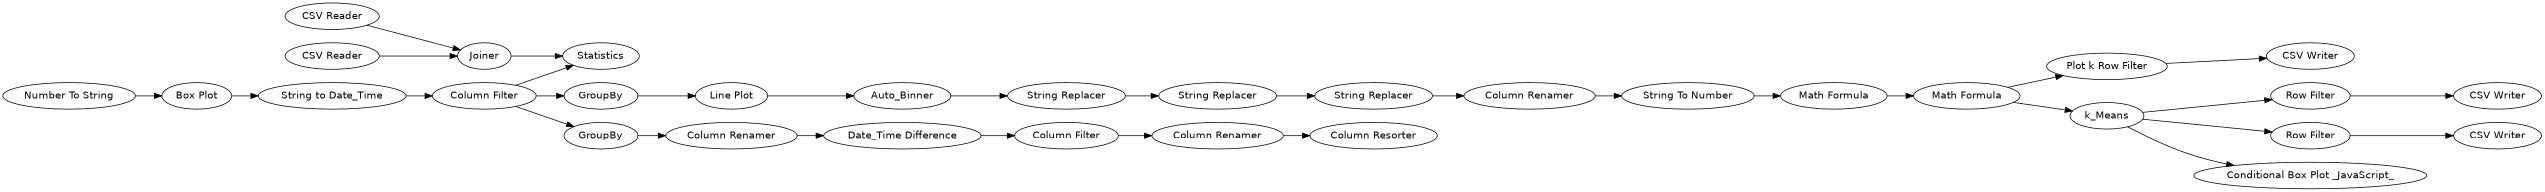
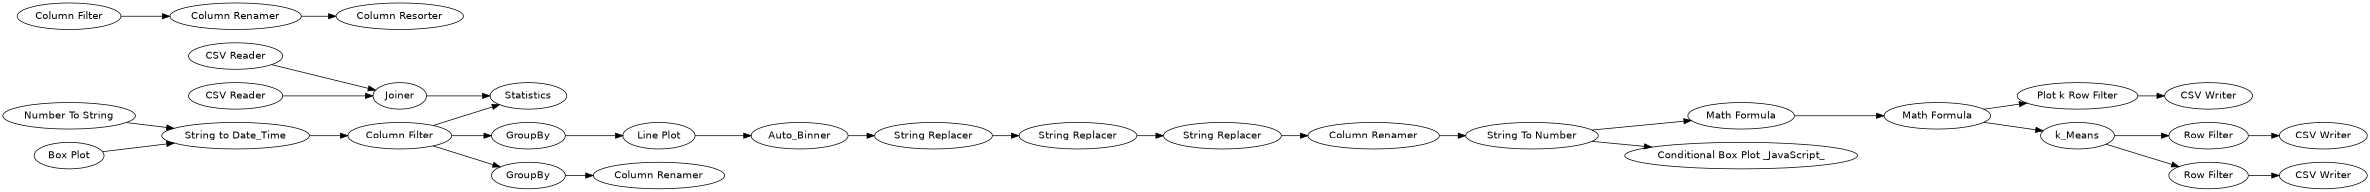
(145, 96) -> (146, 125)
(902, 136) -> none
(2176, 149) -> (1618, 144)
